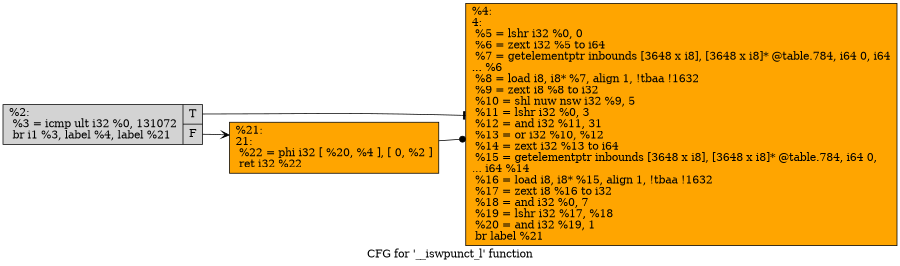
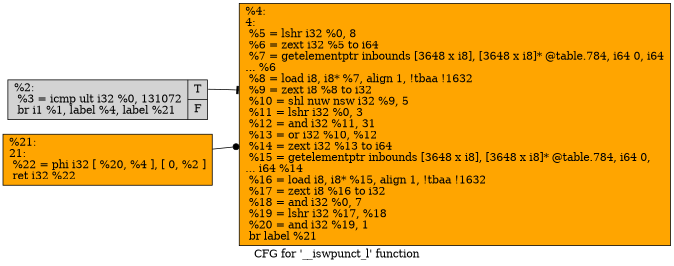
(527, 34) -> (301, 34)
(212, 134) -> none
(90, 135) -> (95, 111)
